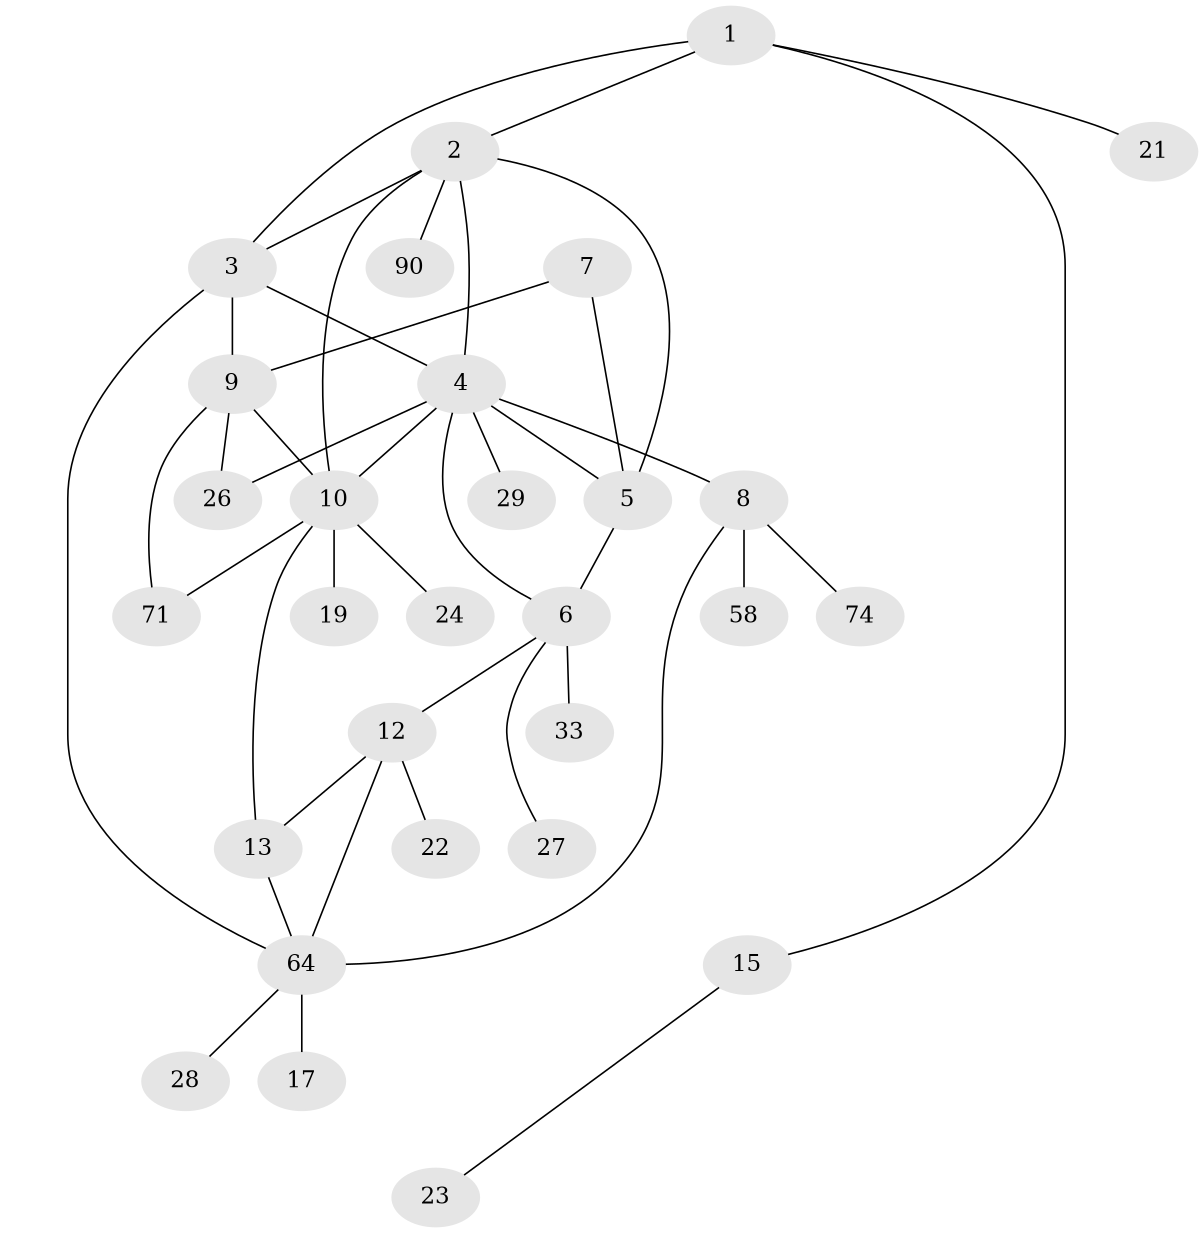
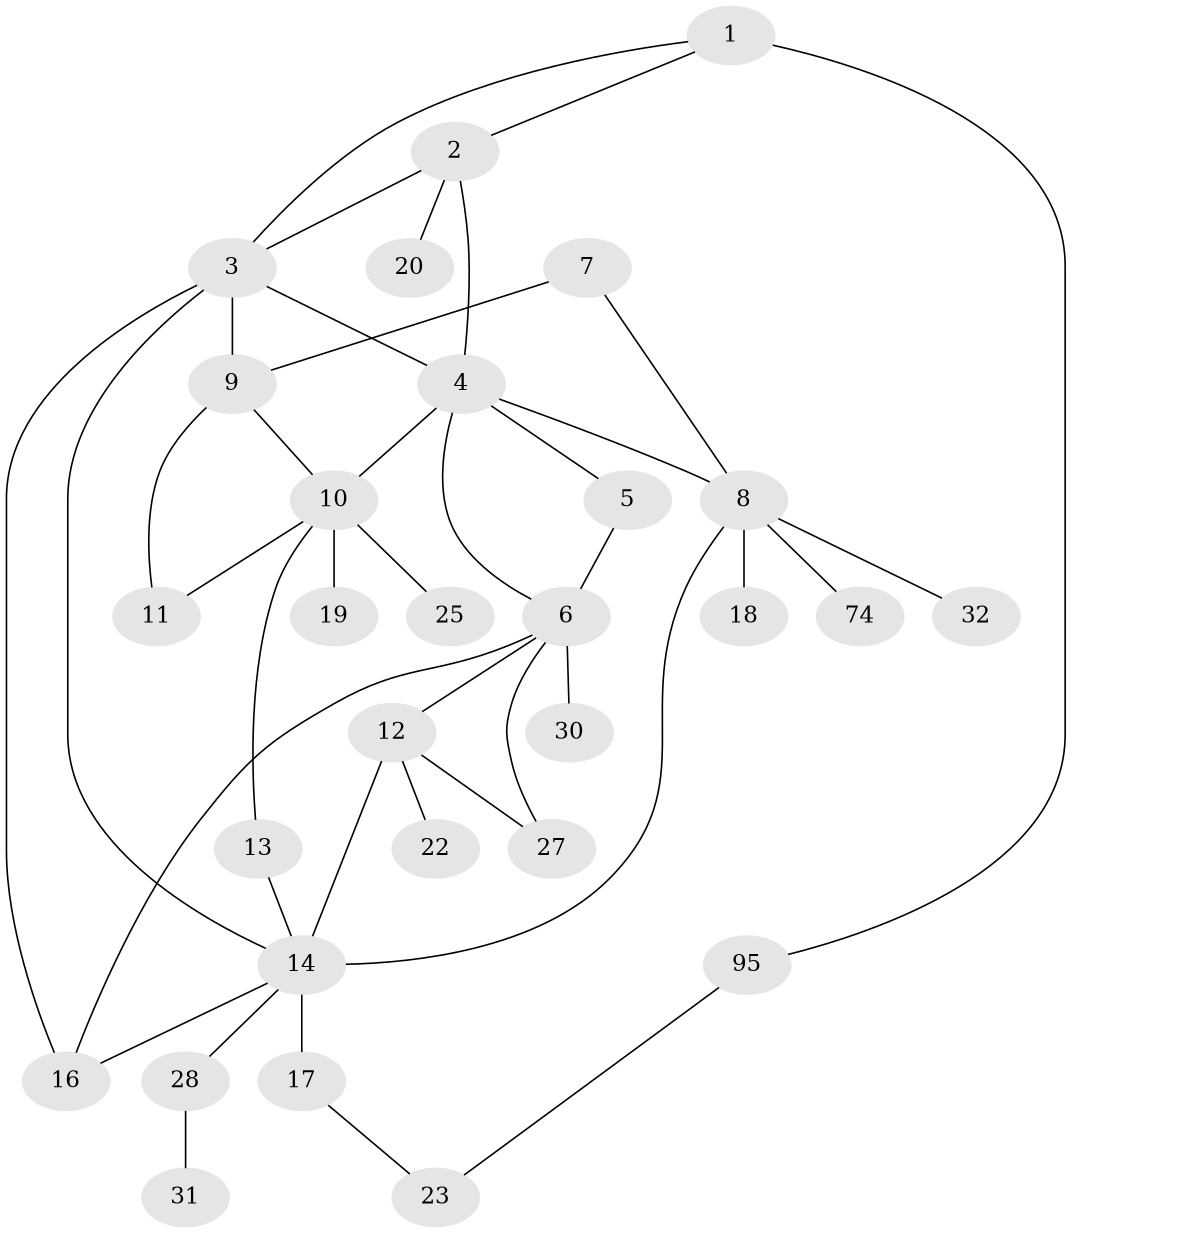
(1154, 152) -> none
(410, 268) -> (410, 268)
(660, 270) -> none
(330, 304) -> none
(608, 384) -> (666, 384)
(218, 500) -> none
(512, 500) -> none
(157, 617) -> (157, 617)
(450, 617) -> (450, 617)
(744, 617) -> (744, 617)
none -> (976, 617)
(570, 733) -> (570, 733)
(325, 791) -> (472, 791)
(302, 965) -> (302, 965)
(747, 965) -> (747, 965)
none -> (66, 1081)
none -> (369, 1140)
none -> (186, 1198)
